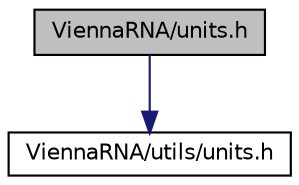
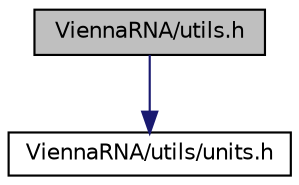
(150, 32) -> (150, 32)
